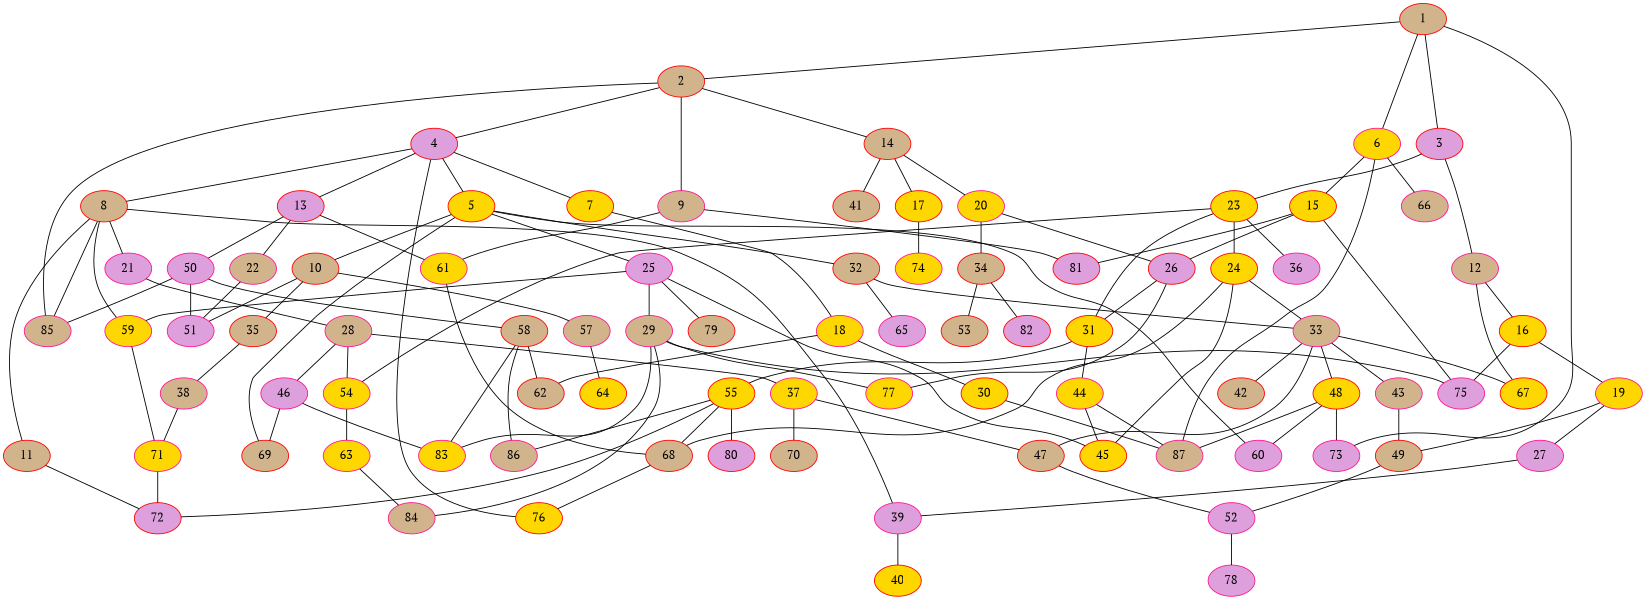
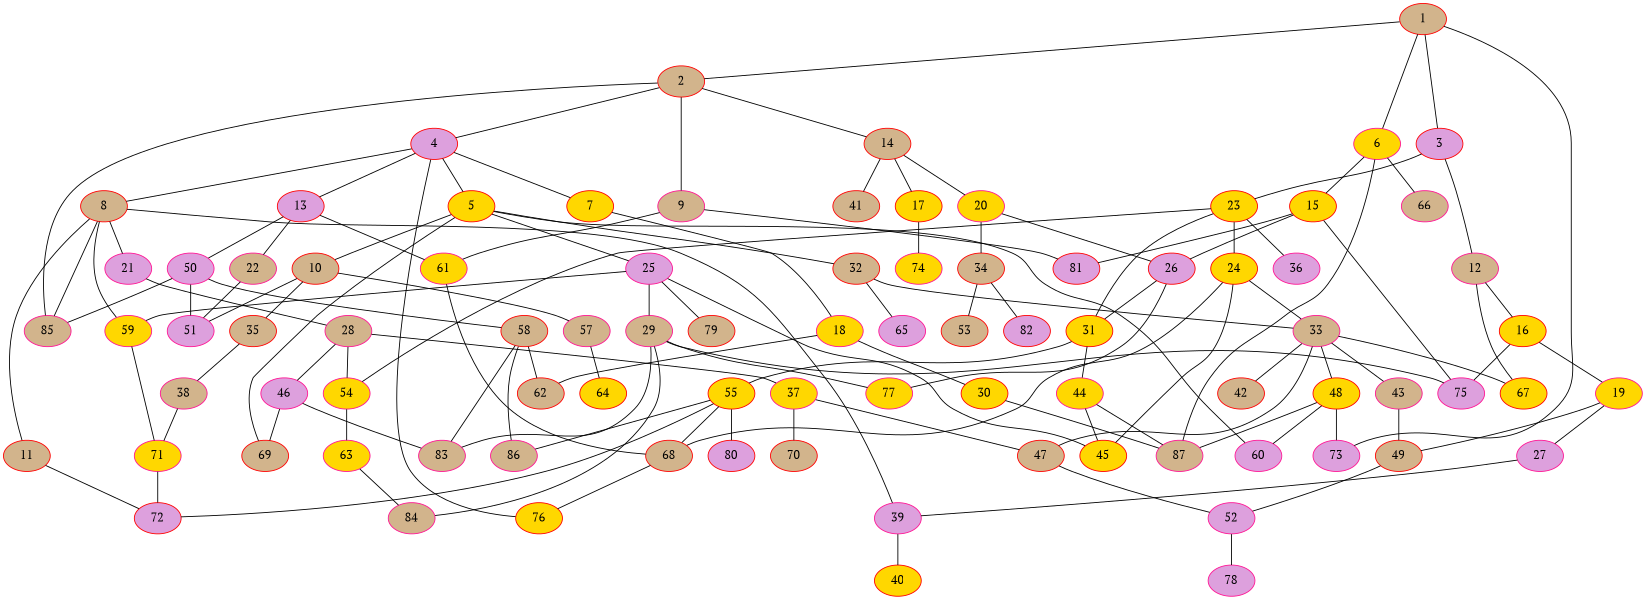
(442, 456) -> (442, 456)
